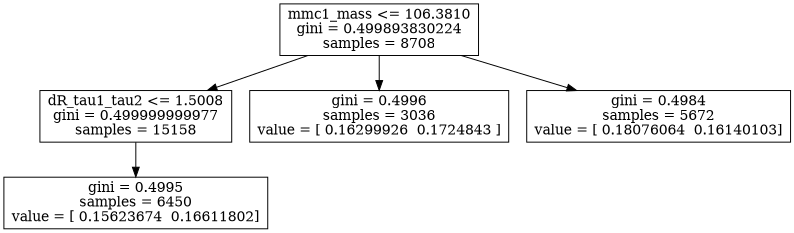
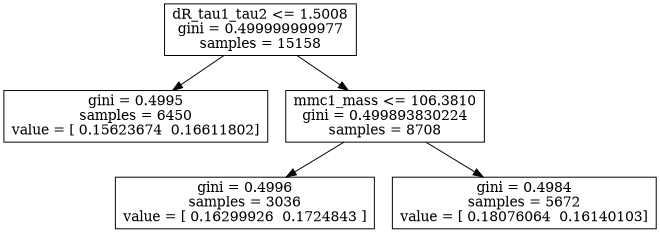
(262, 71) -> (319, 70)
